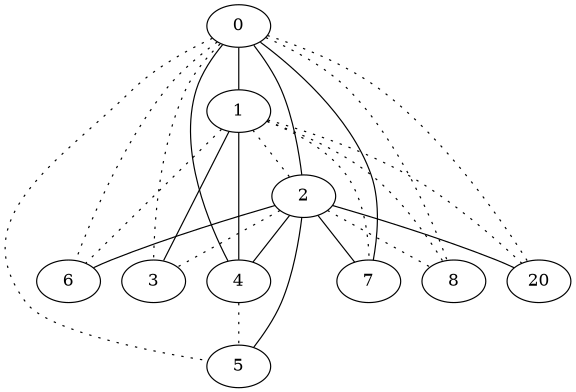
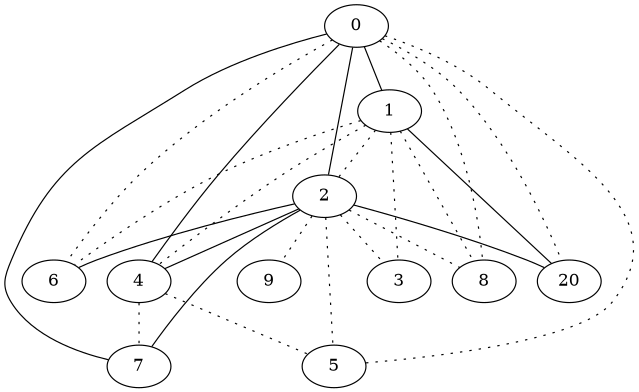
(167, 145) -> none
(392, 167) -> (483, 200)
(344, 172) -> (139, 324)
(239, 196) -> (259, 190)
(195, 199) -> (394, 196)
none -> (269, 281)
(287, 286) -> (329, 281)
